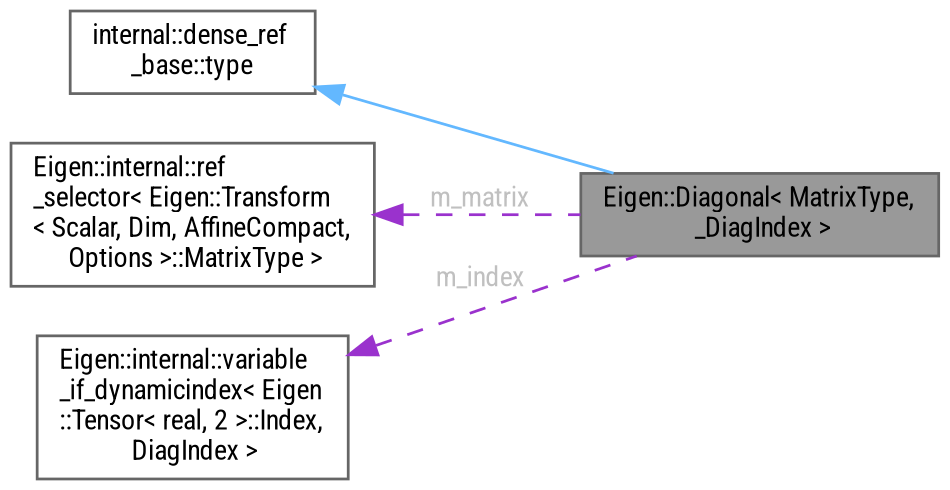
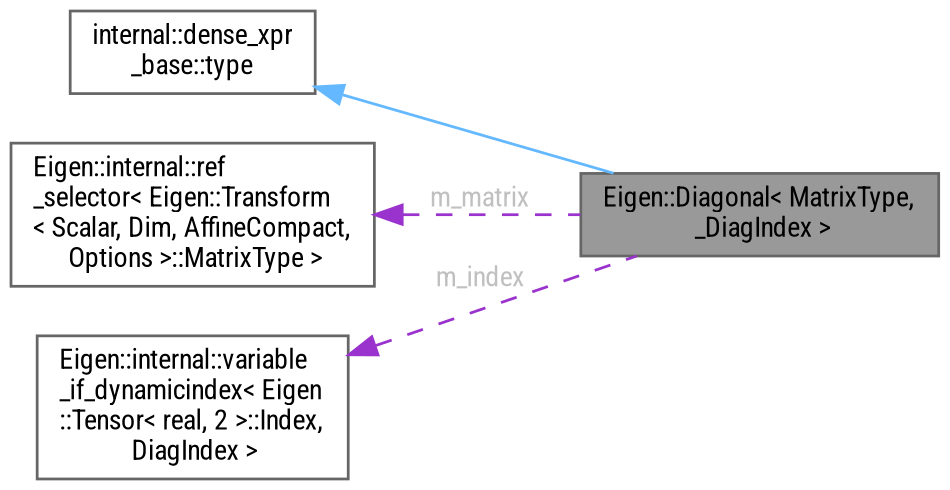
(193, 52) -> (193, 52)
